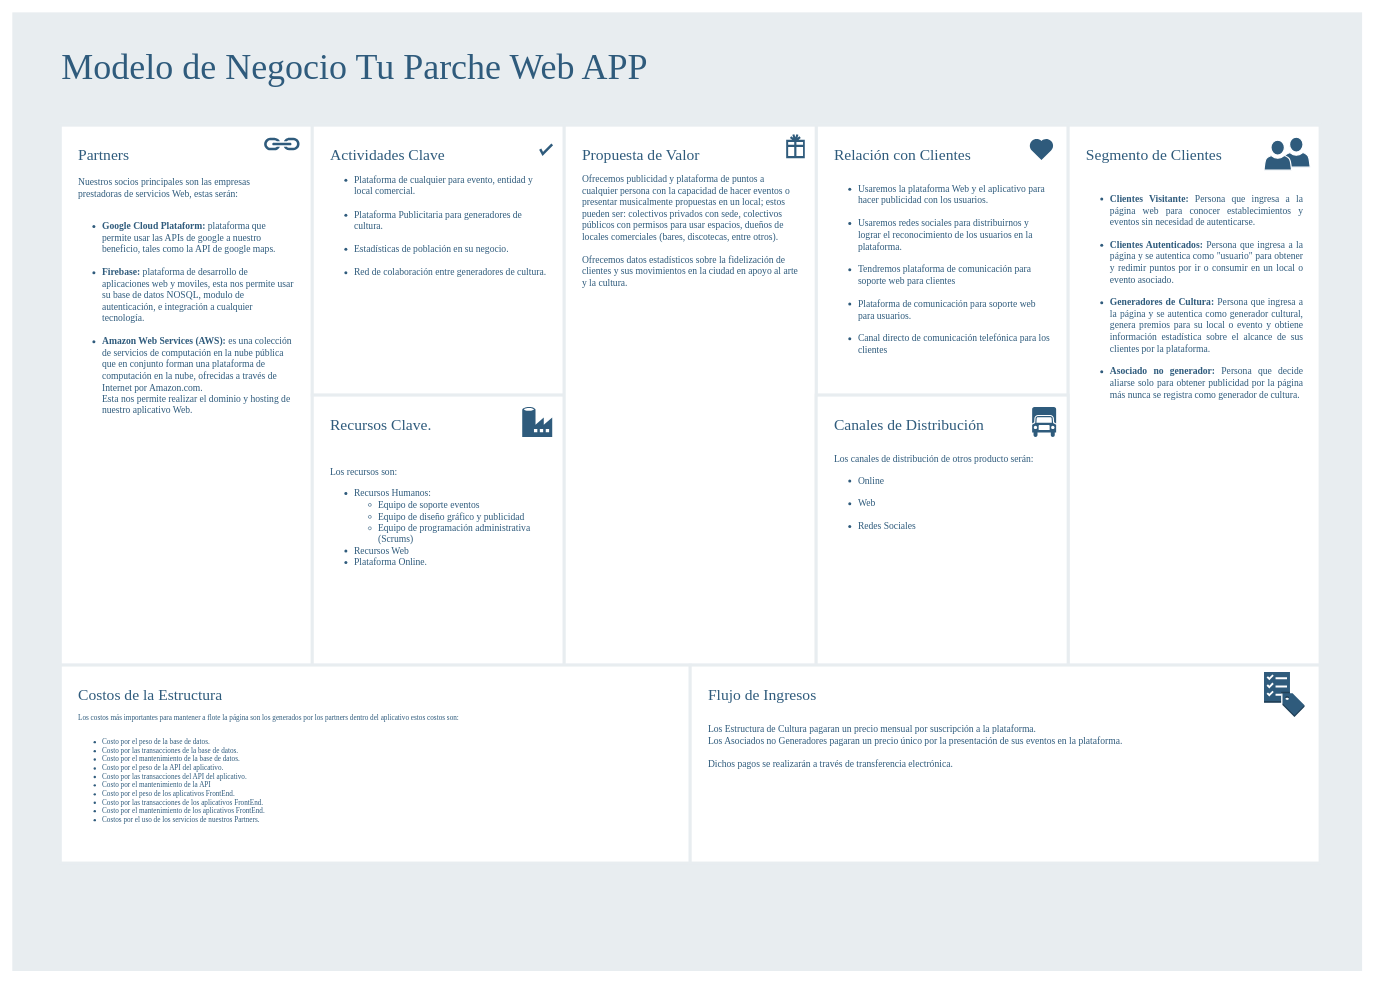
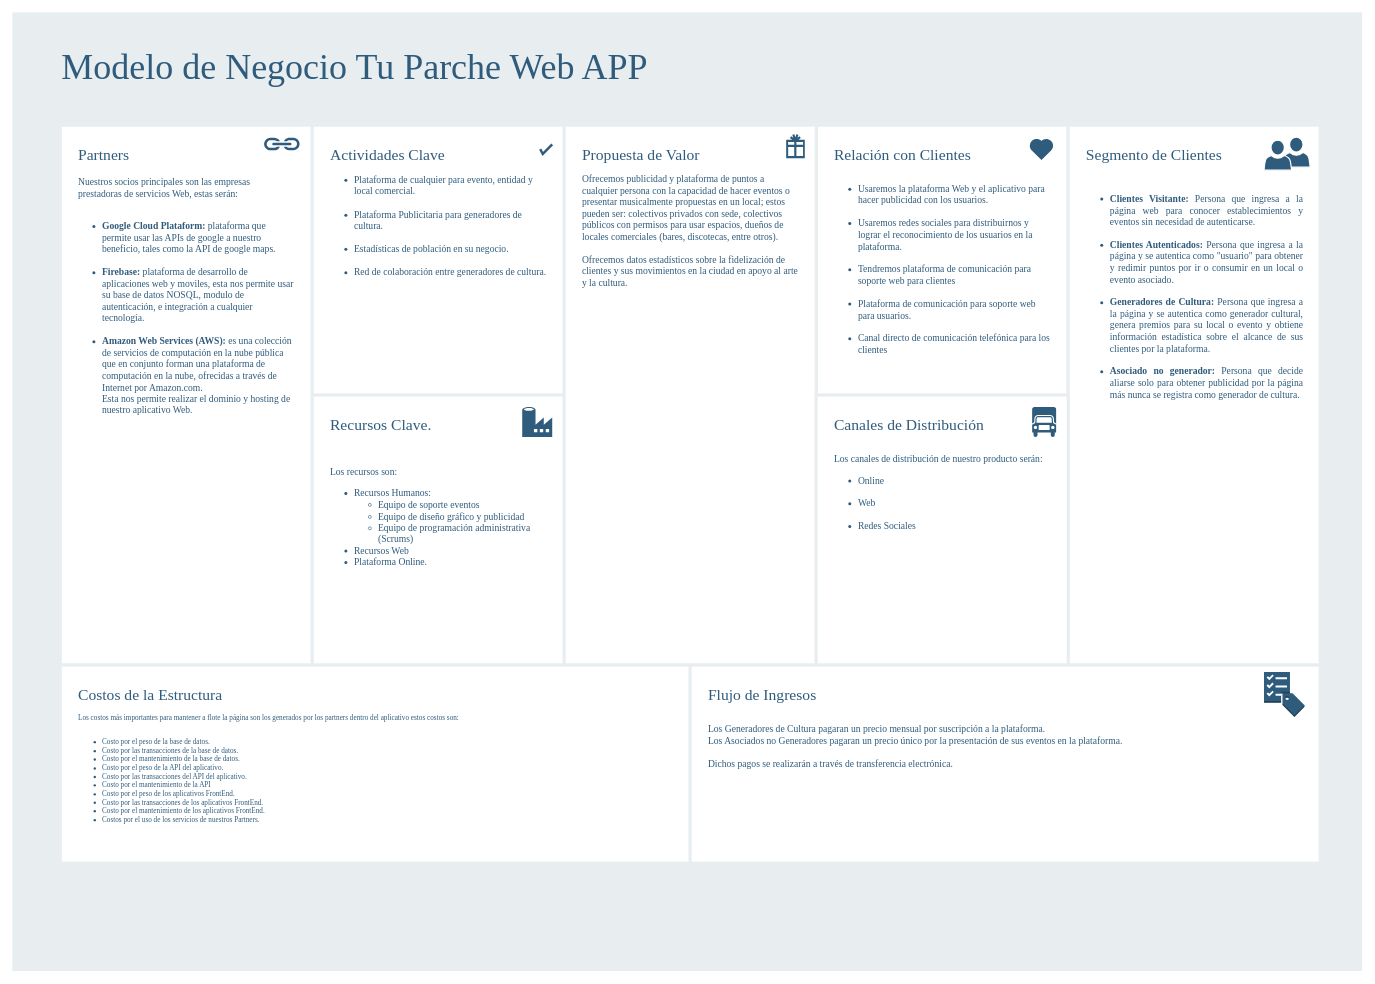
(928, 438) -> (932, 438)
(898, 703) -> (898, 703)
